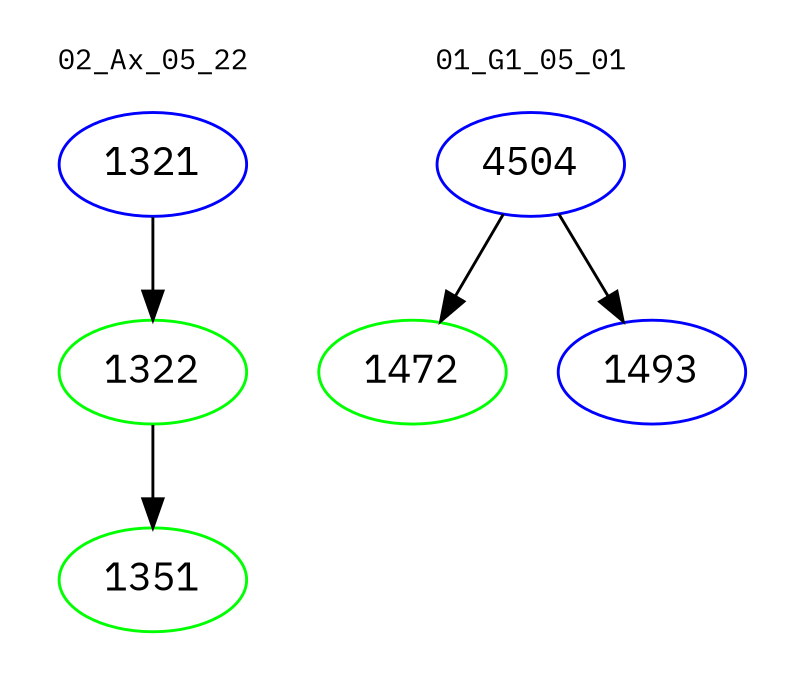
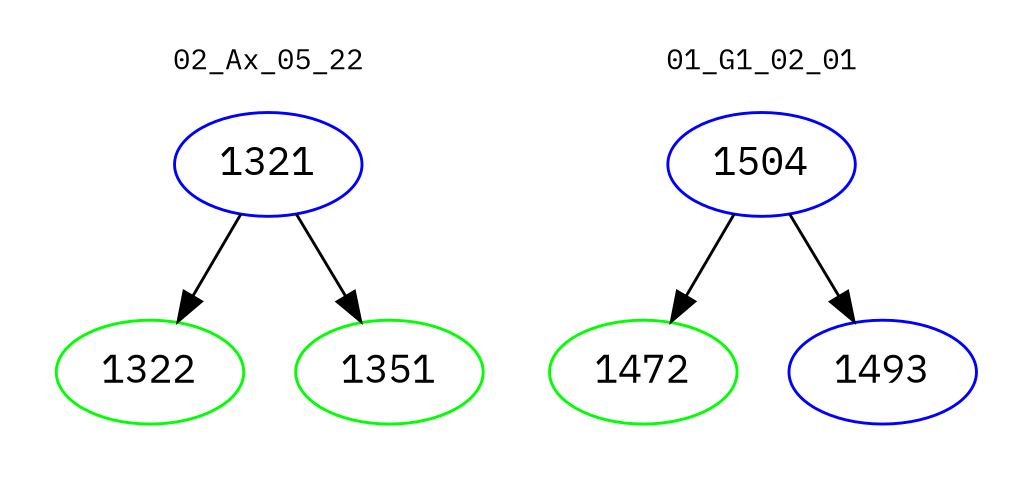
(532, 62) -> (763, 62)
(531, 164) -> (762, 164)
(153, 462) -> (321, 255)
